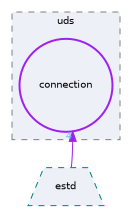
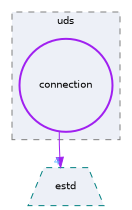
(72, 154) -> (59, 146)
